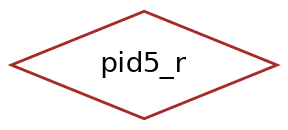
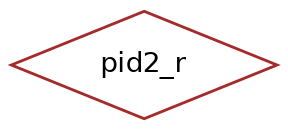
(144, 65) -> (144, 65)
